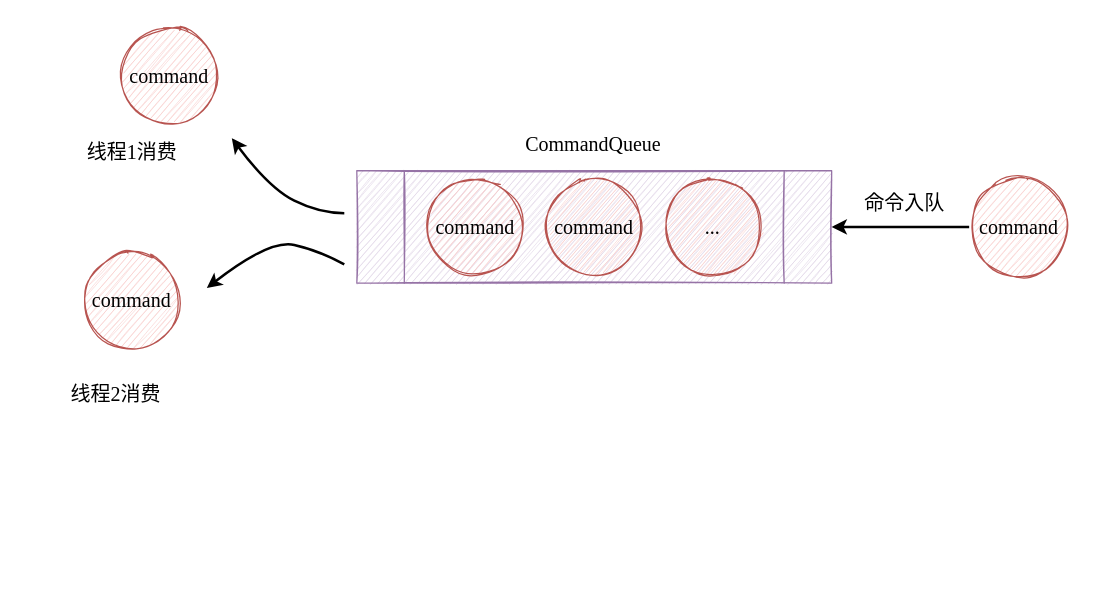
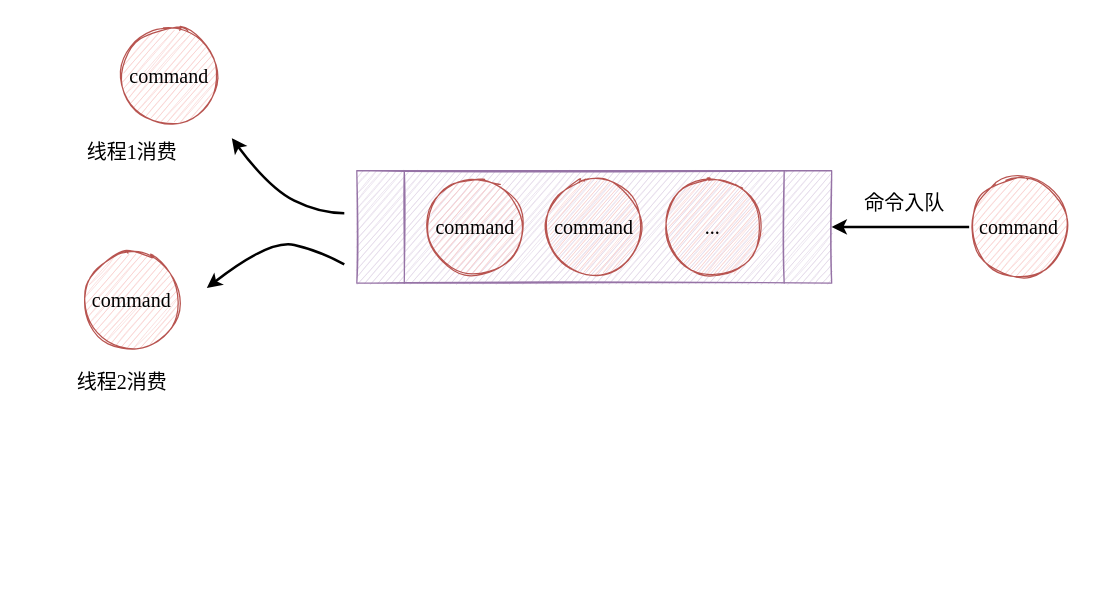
(594, 144) -> none
(116, 394) -> (123, 382)
